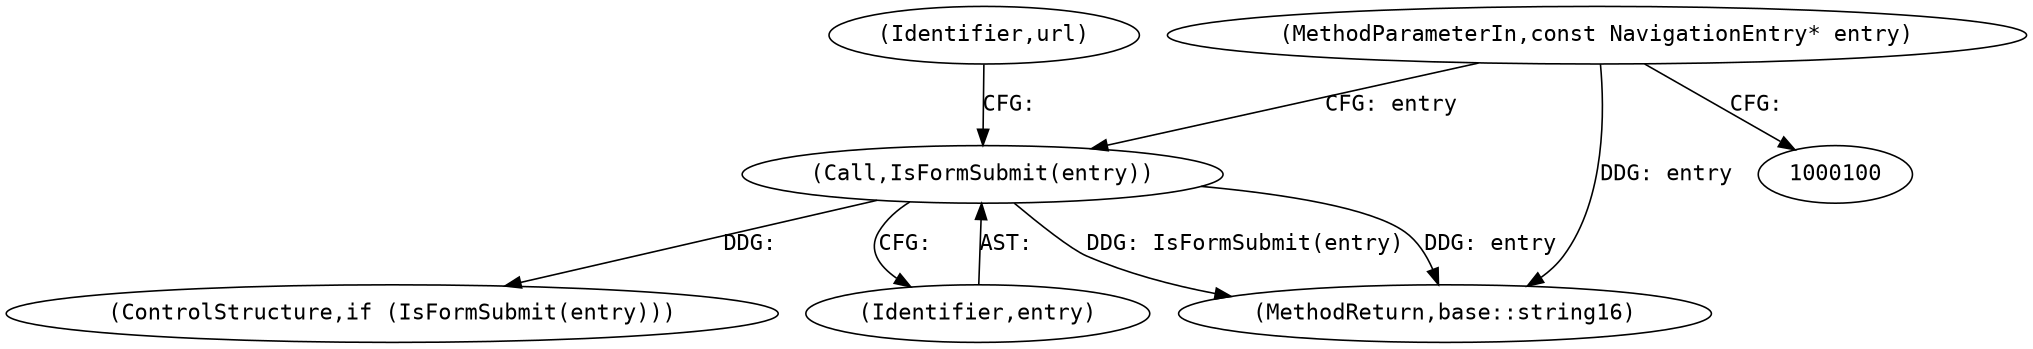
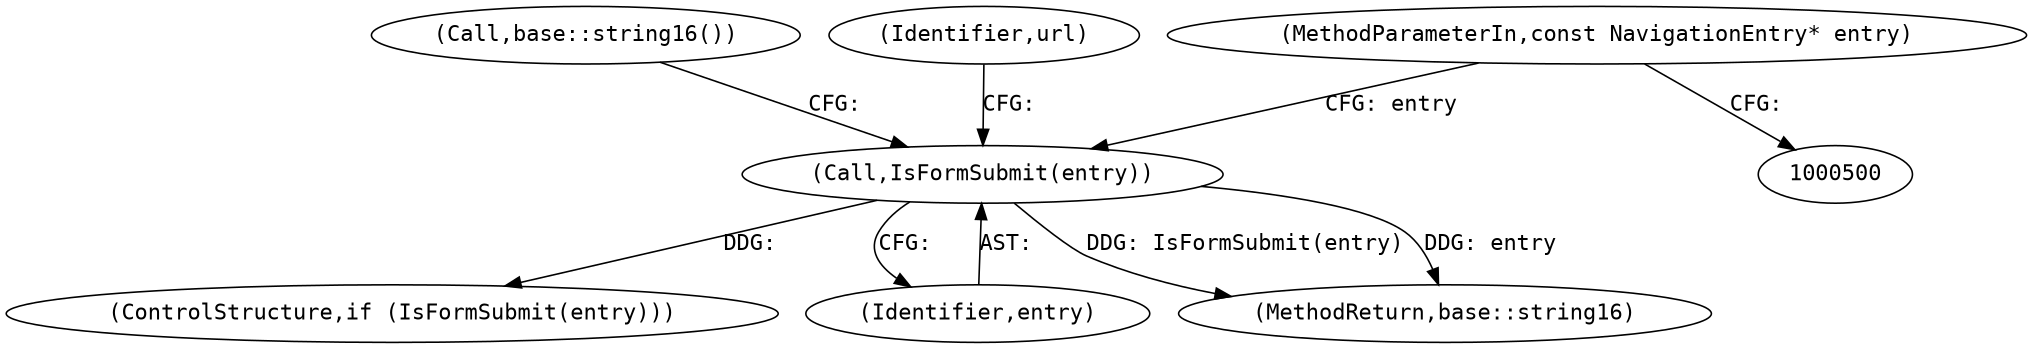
none -> (586, 35)
(1835, 174) -> (1835, 174)
(1596, 179) -> none
